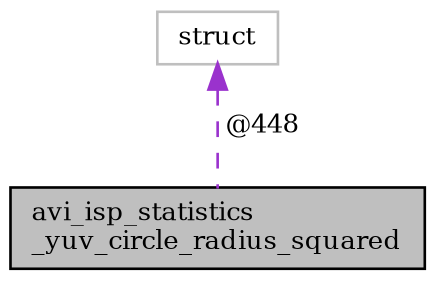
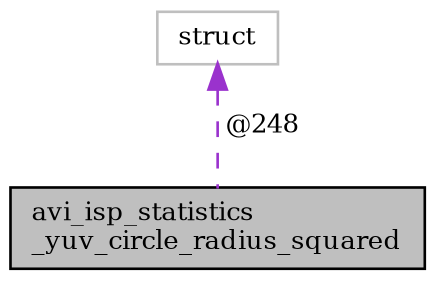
(258, 126) -> (258, 126)
